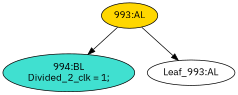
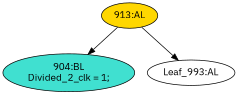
(130, 16) -> (130, 16)
(69, 73) -> (69, 73)
